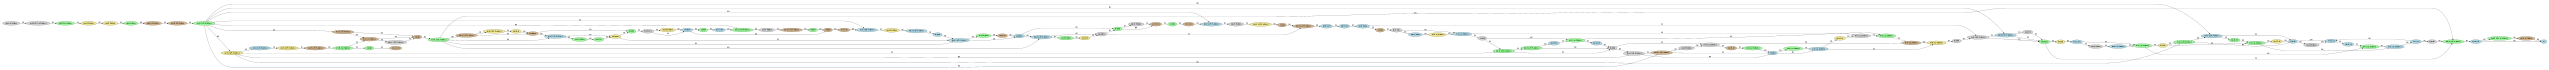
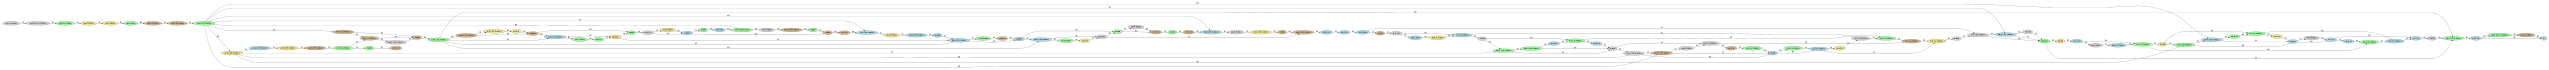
(2374, 39) -> (2372, 36)
